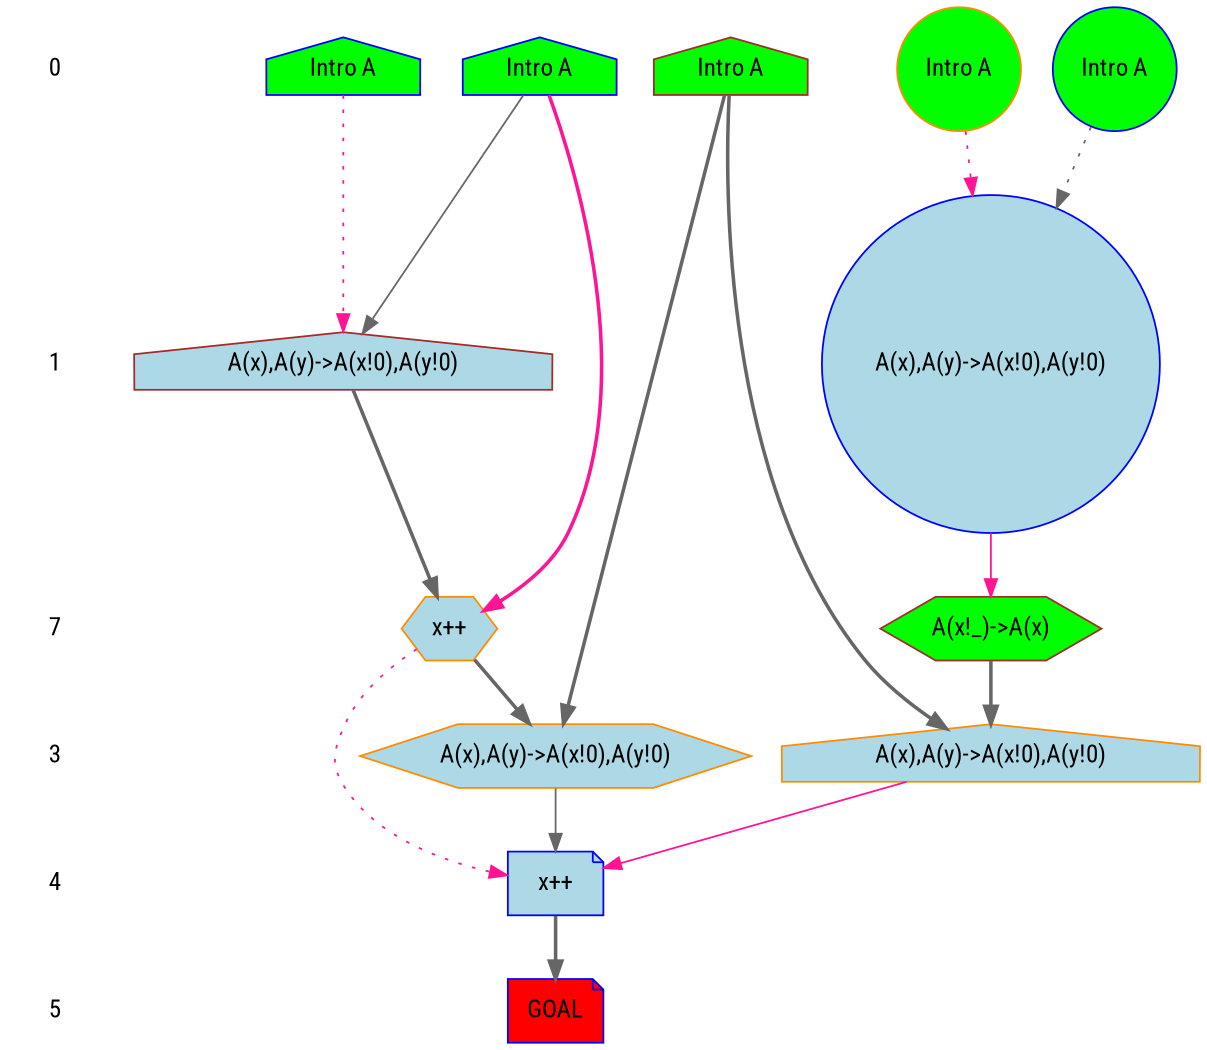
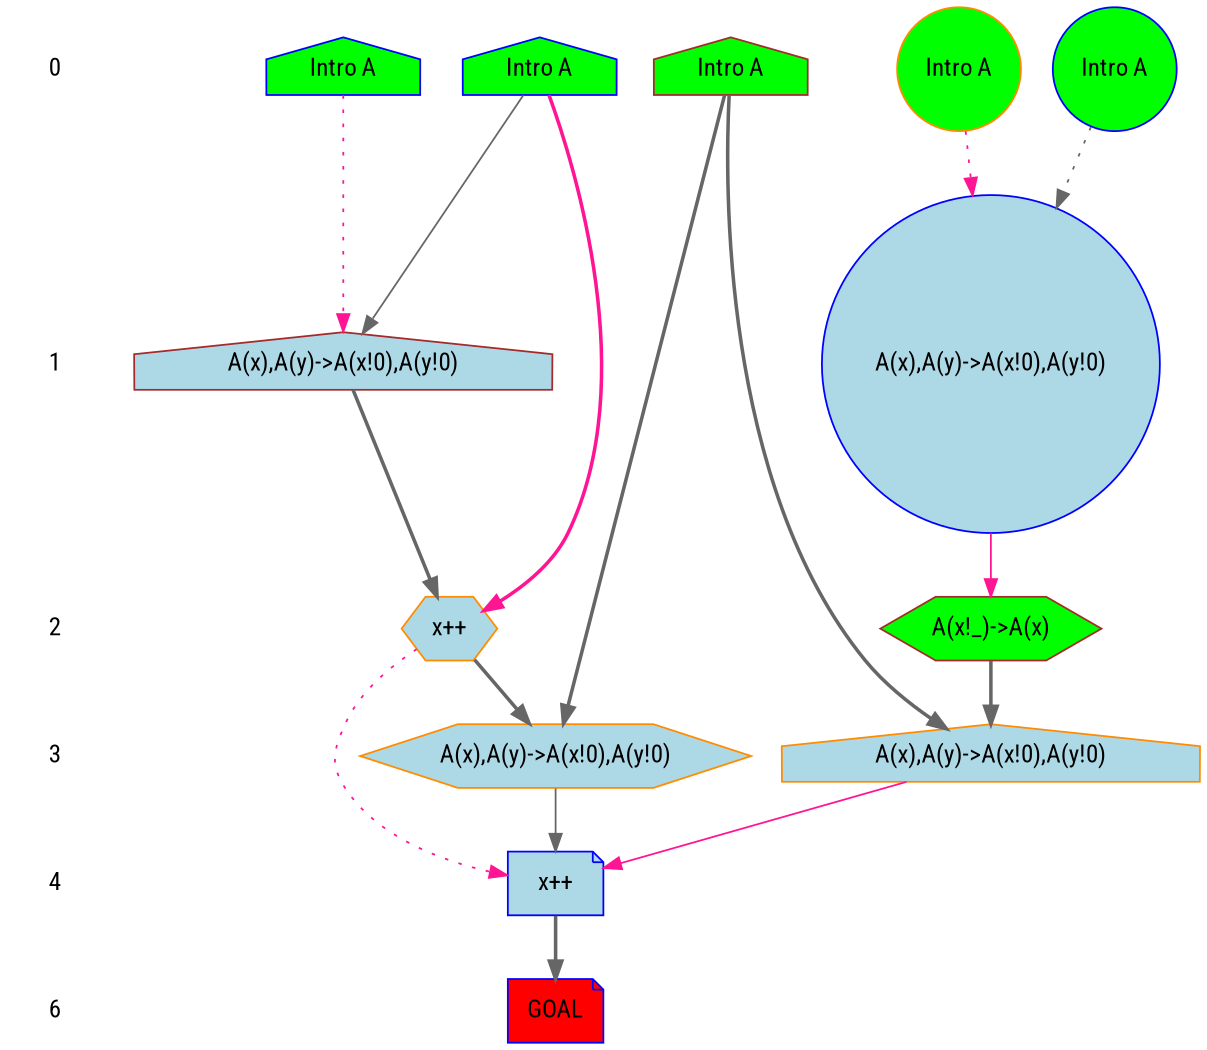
(55, 629) -> (55, 629)
(55, 1011) -> (55, 1011)
